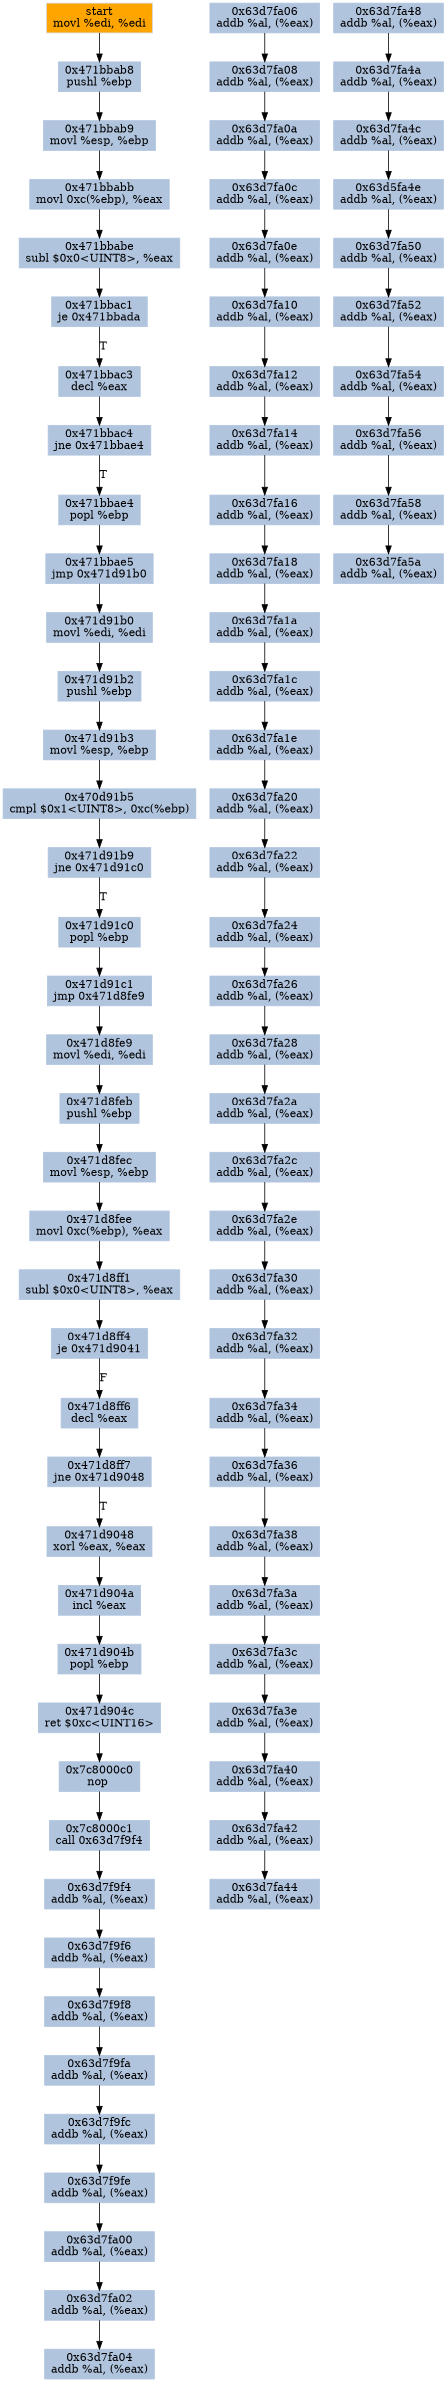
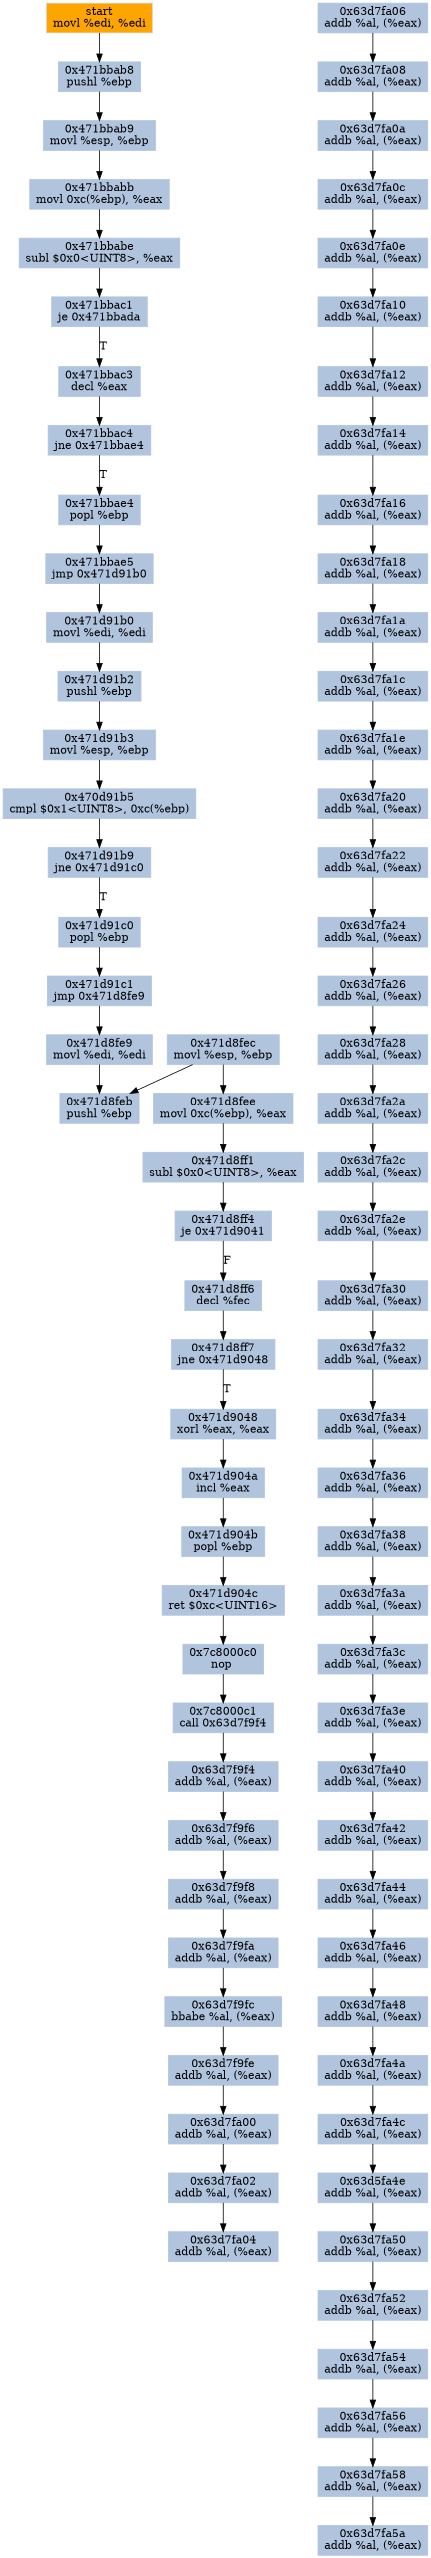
(99, 1134) -> (165, 1077)
(99, 1413) -> (223, 1296)
none -> (373, 1953)
(99, 2129) -> (223, 2012)
